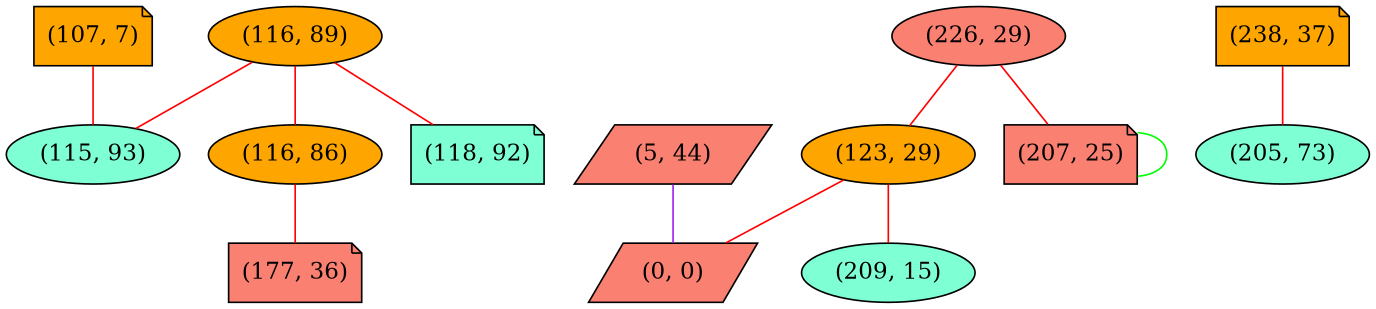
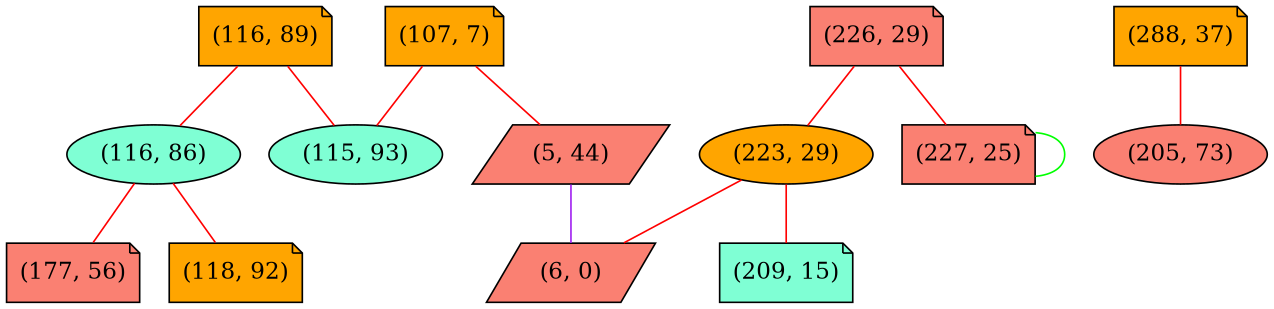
(295, 36) -> (265, 36)
(979, 36) -> (877, 36)
(1283, 36) -> (1181, 36)
(384, 94) -> (194, 213)
none -> (508, 95)
(295, 154) -> (154, 154)
(478, 154) -> (236, 273)
(888, 154) -> (786, 154)
(1071, 154) -> (969, 154)
(1283, 154) -> (1181, 154)
(295, 273) -> (73, 273)
(673, 273) -> (571, 273)
(888, 273) -> (786, 273)
